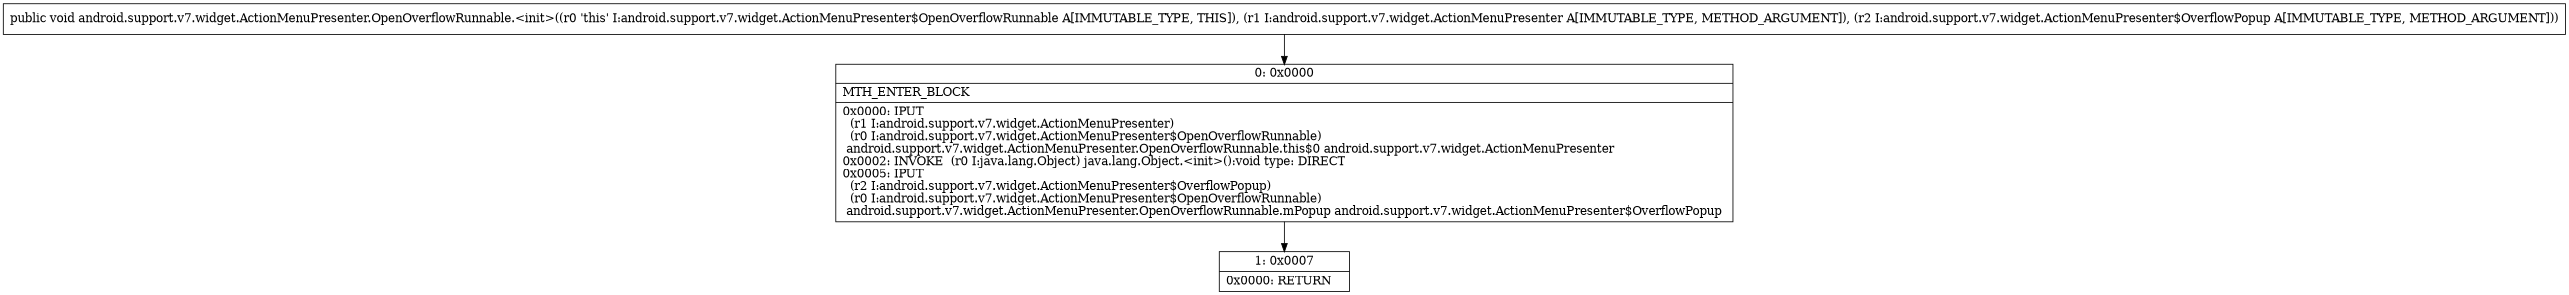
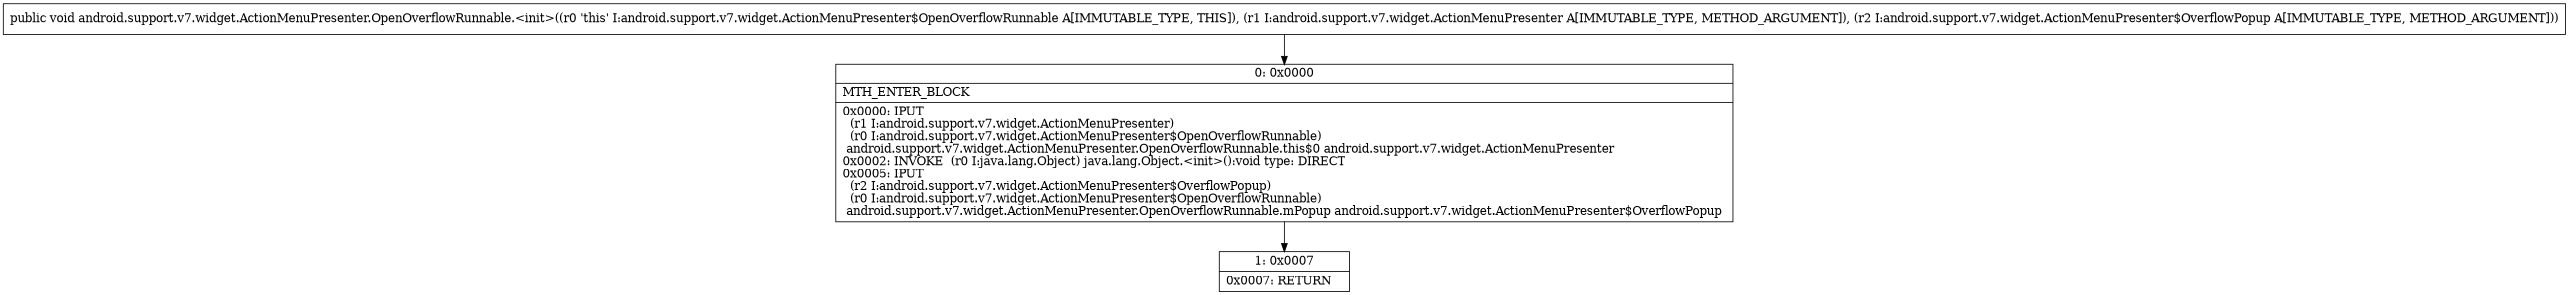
(1284, 281) -> (1284, 281)
